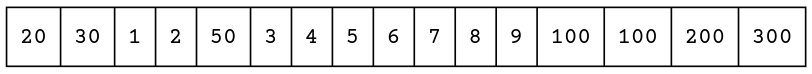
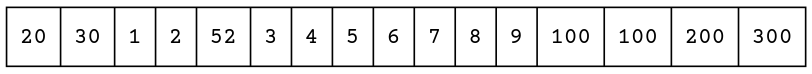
(224, 36) -> (224, 36)
